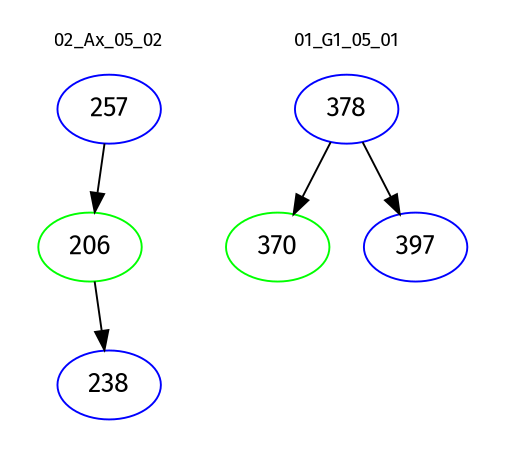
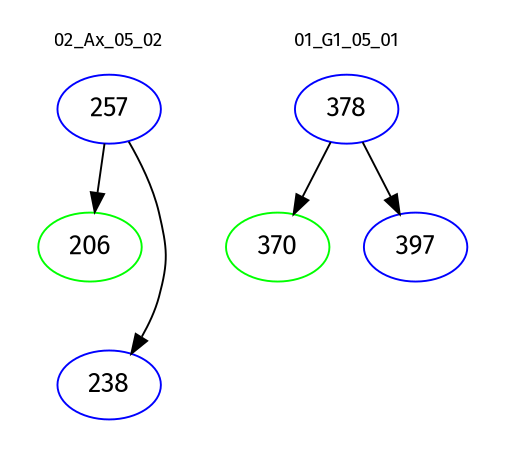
(98, 306) -> (164, 238)
